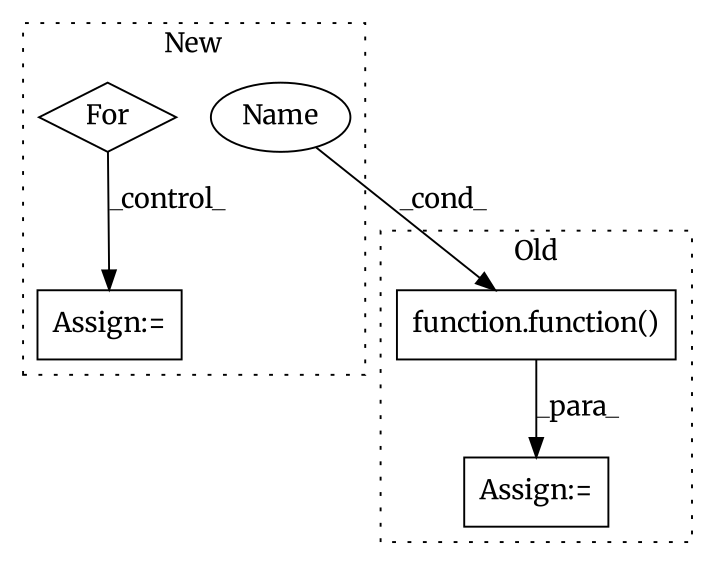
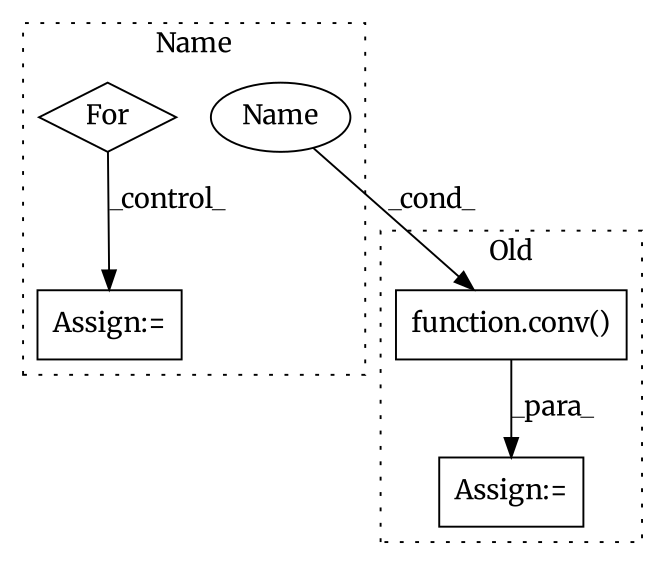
(194, 45) -> (194, 45)
(536, 325) -> (511, 325)
